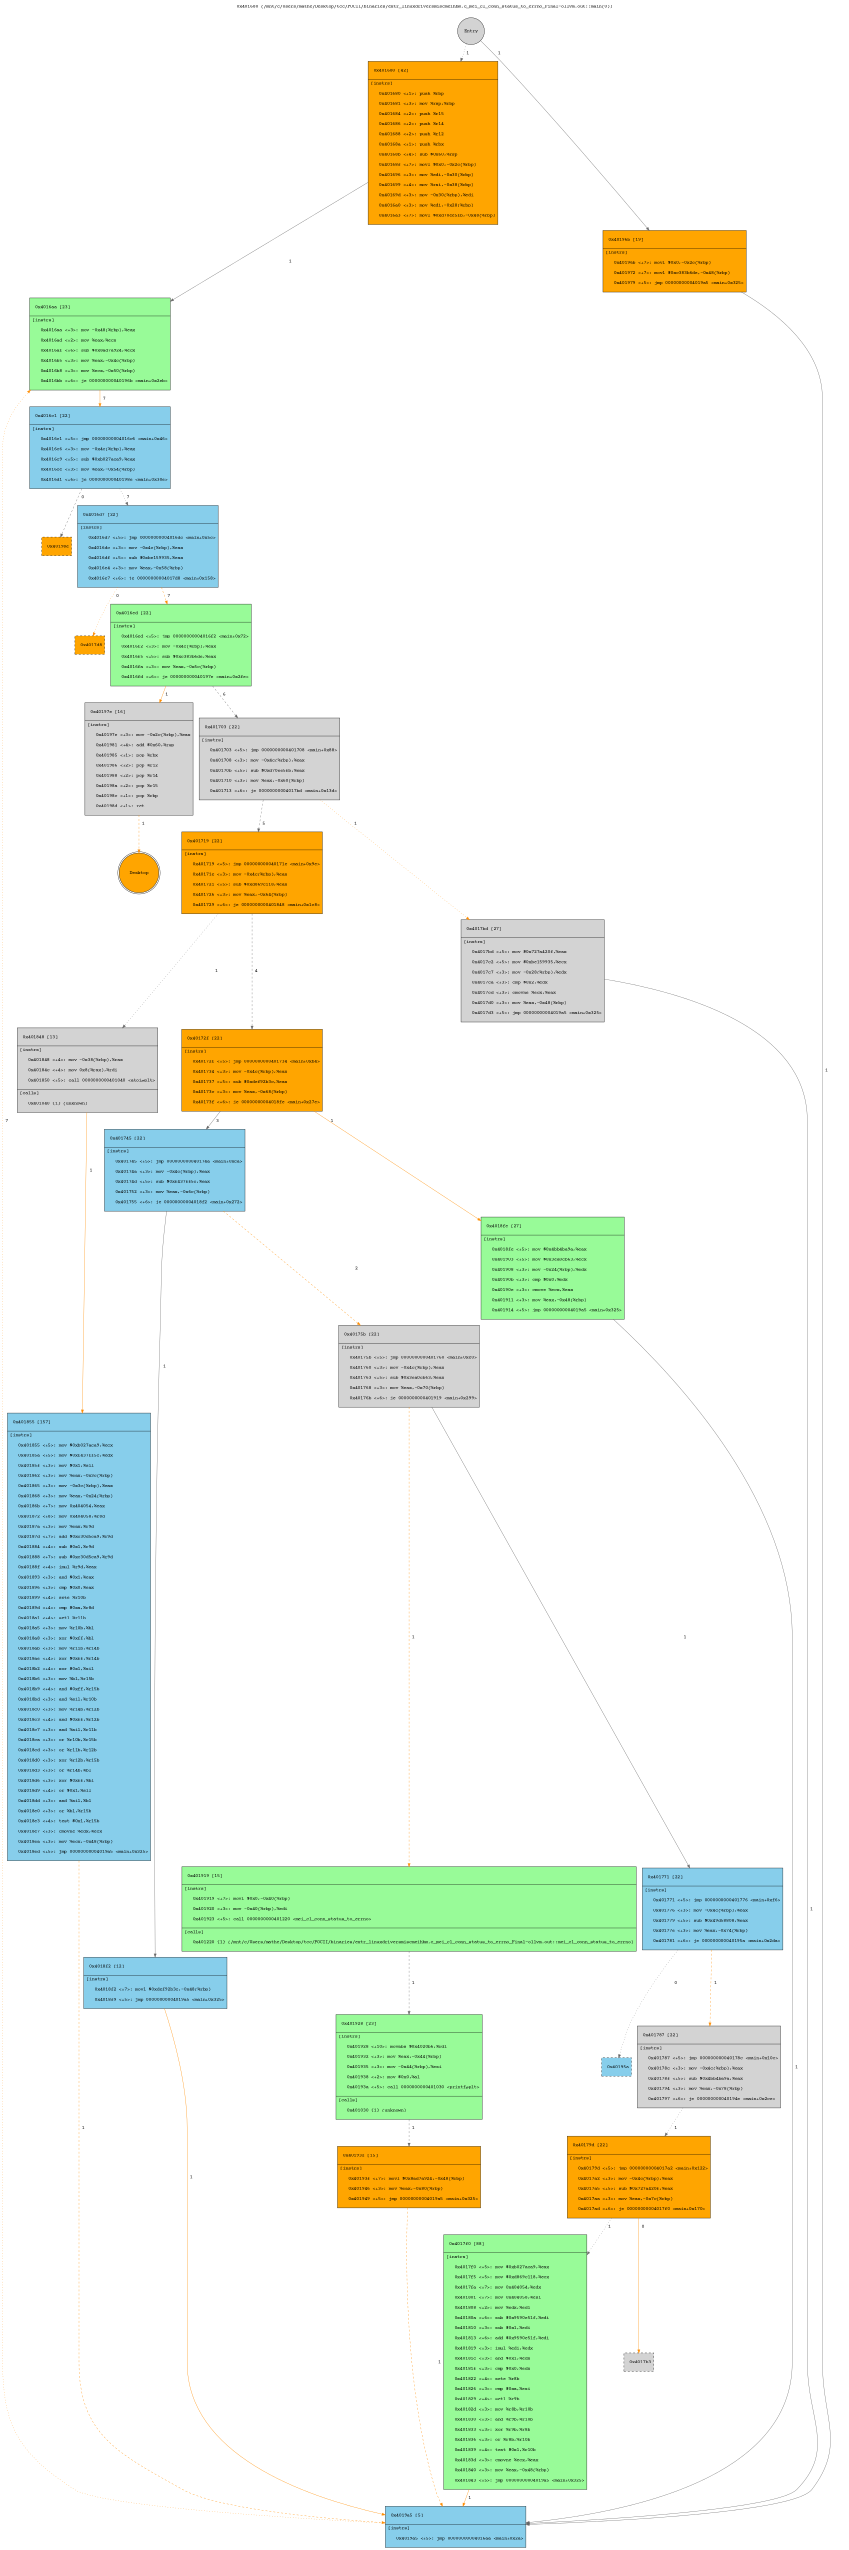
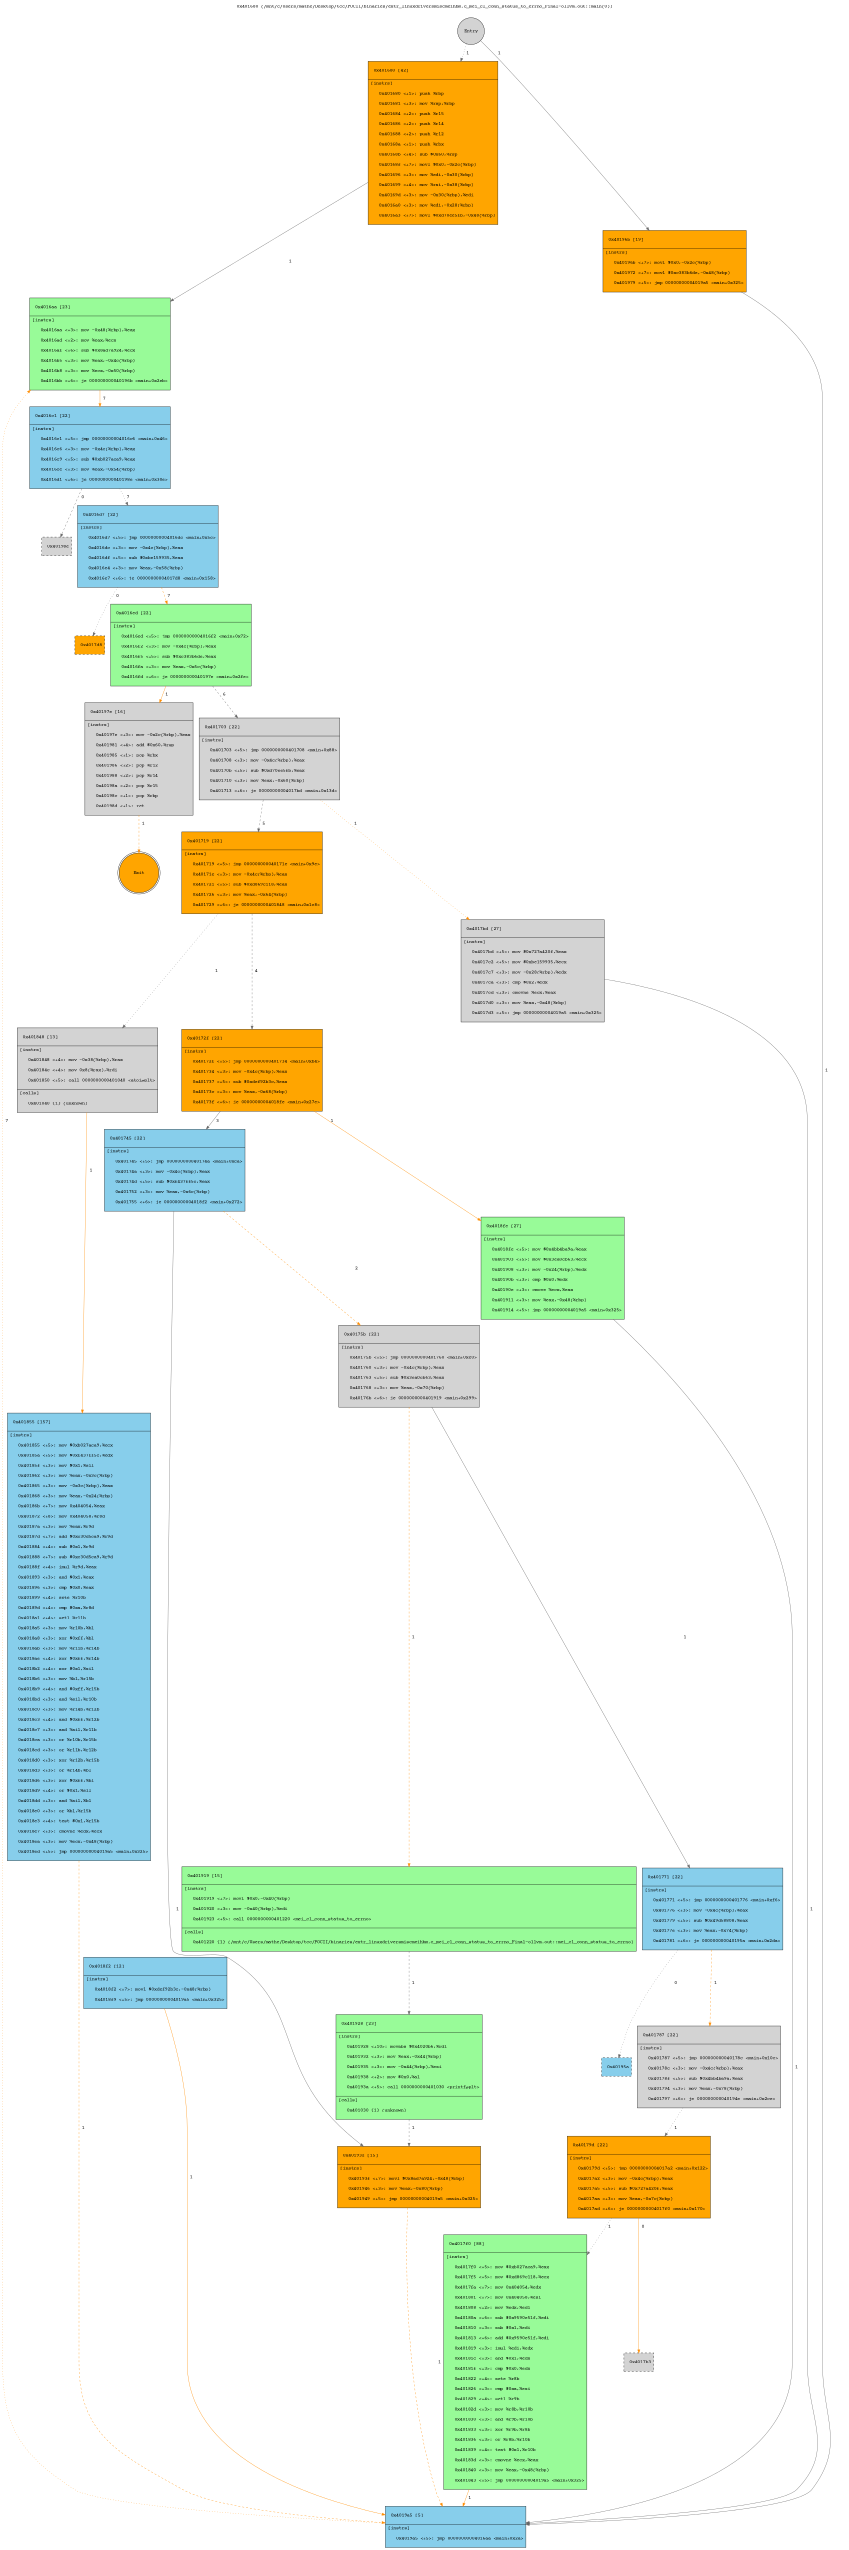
(57, 546) -> (57, 546)
(105, 609) -> (105, 609)
(139, 873) -> (139, 873)
(156, 1582) -> (167, 1726)
